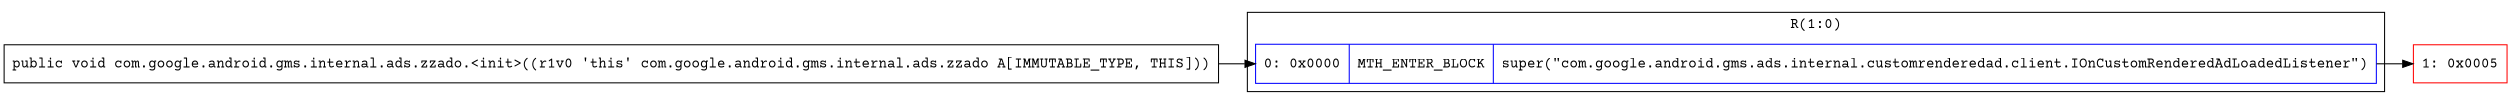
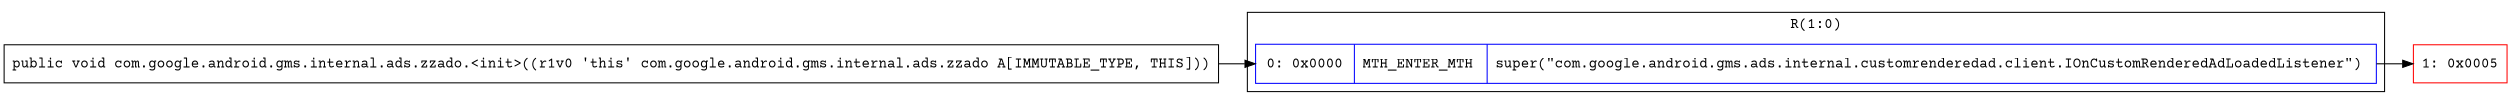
(1421, 63) -> (1418, 63)
